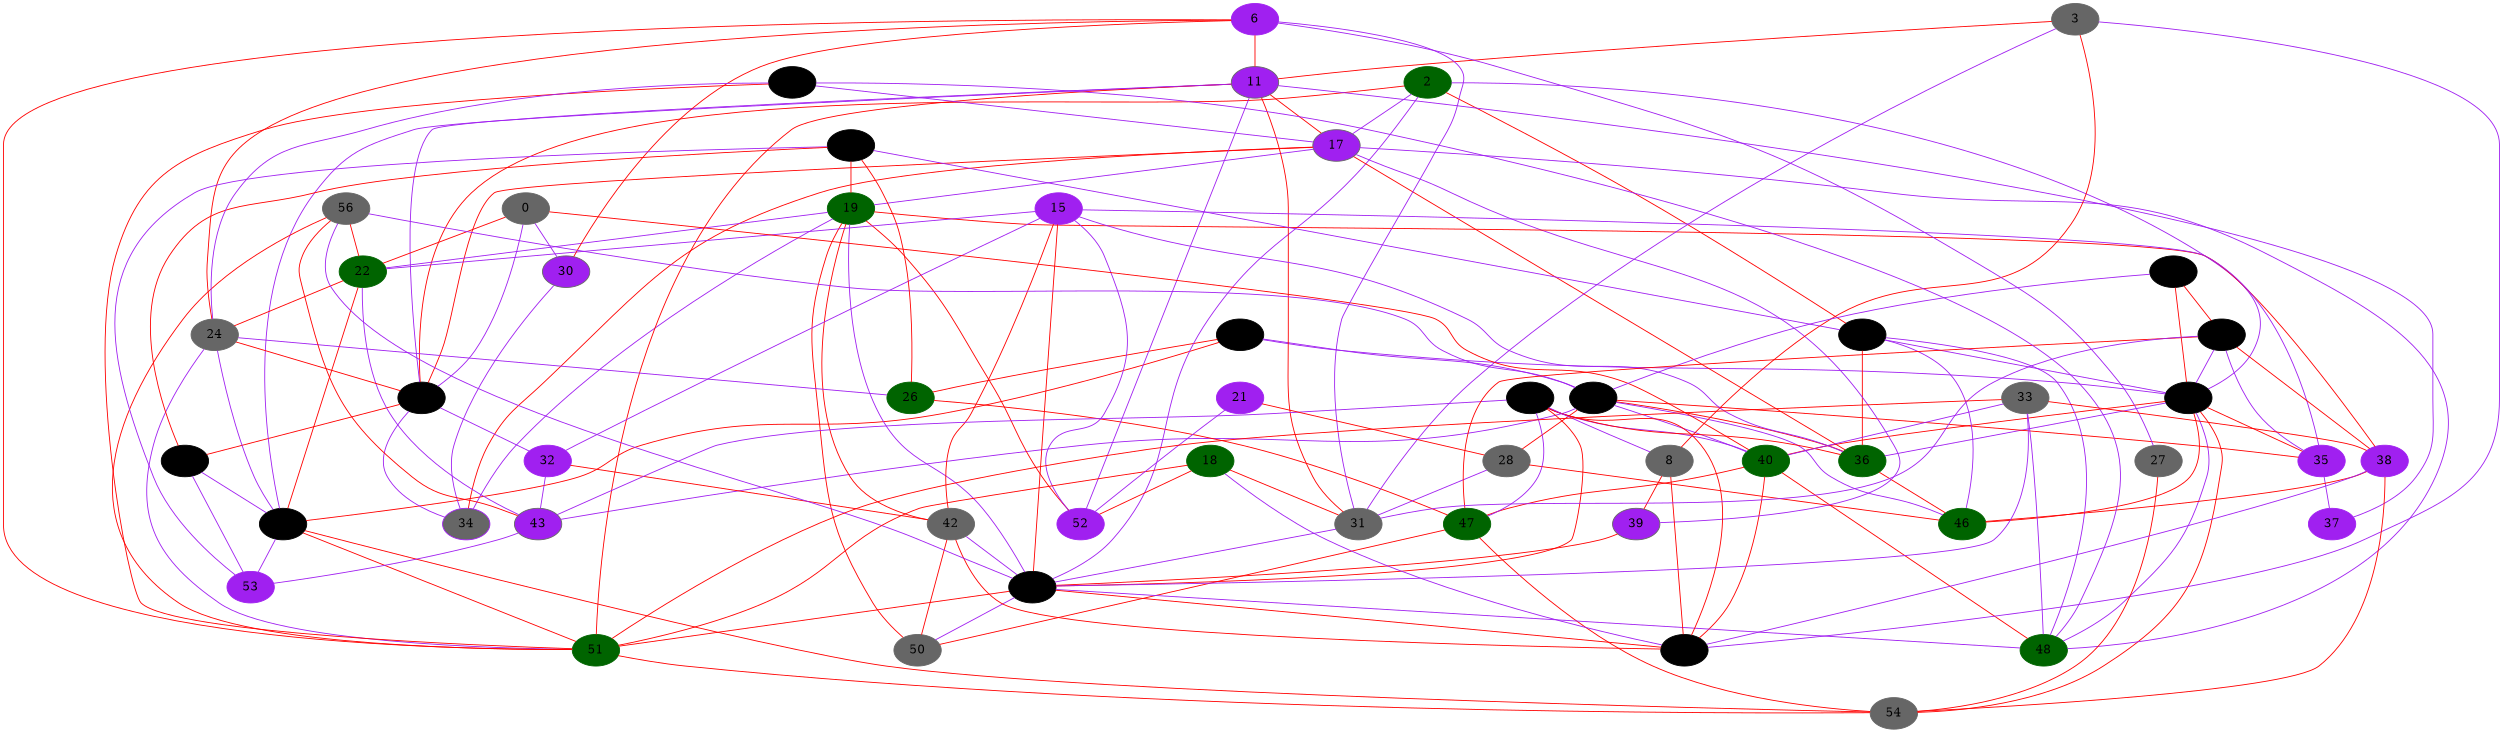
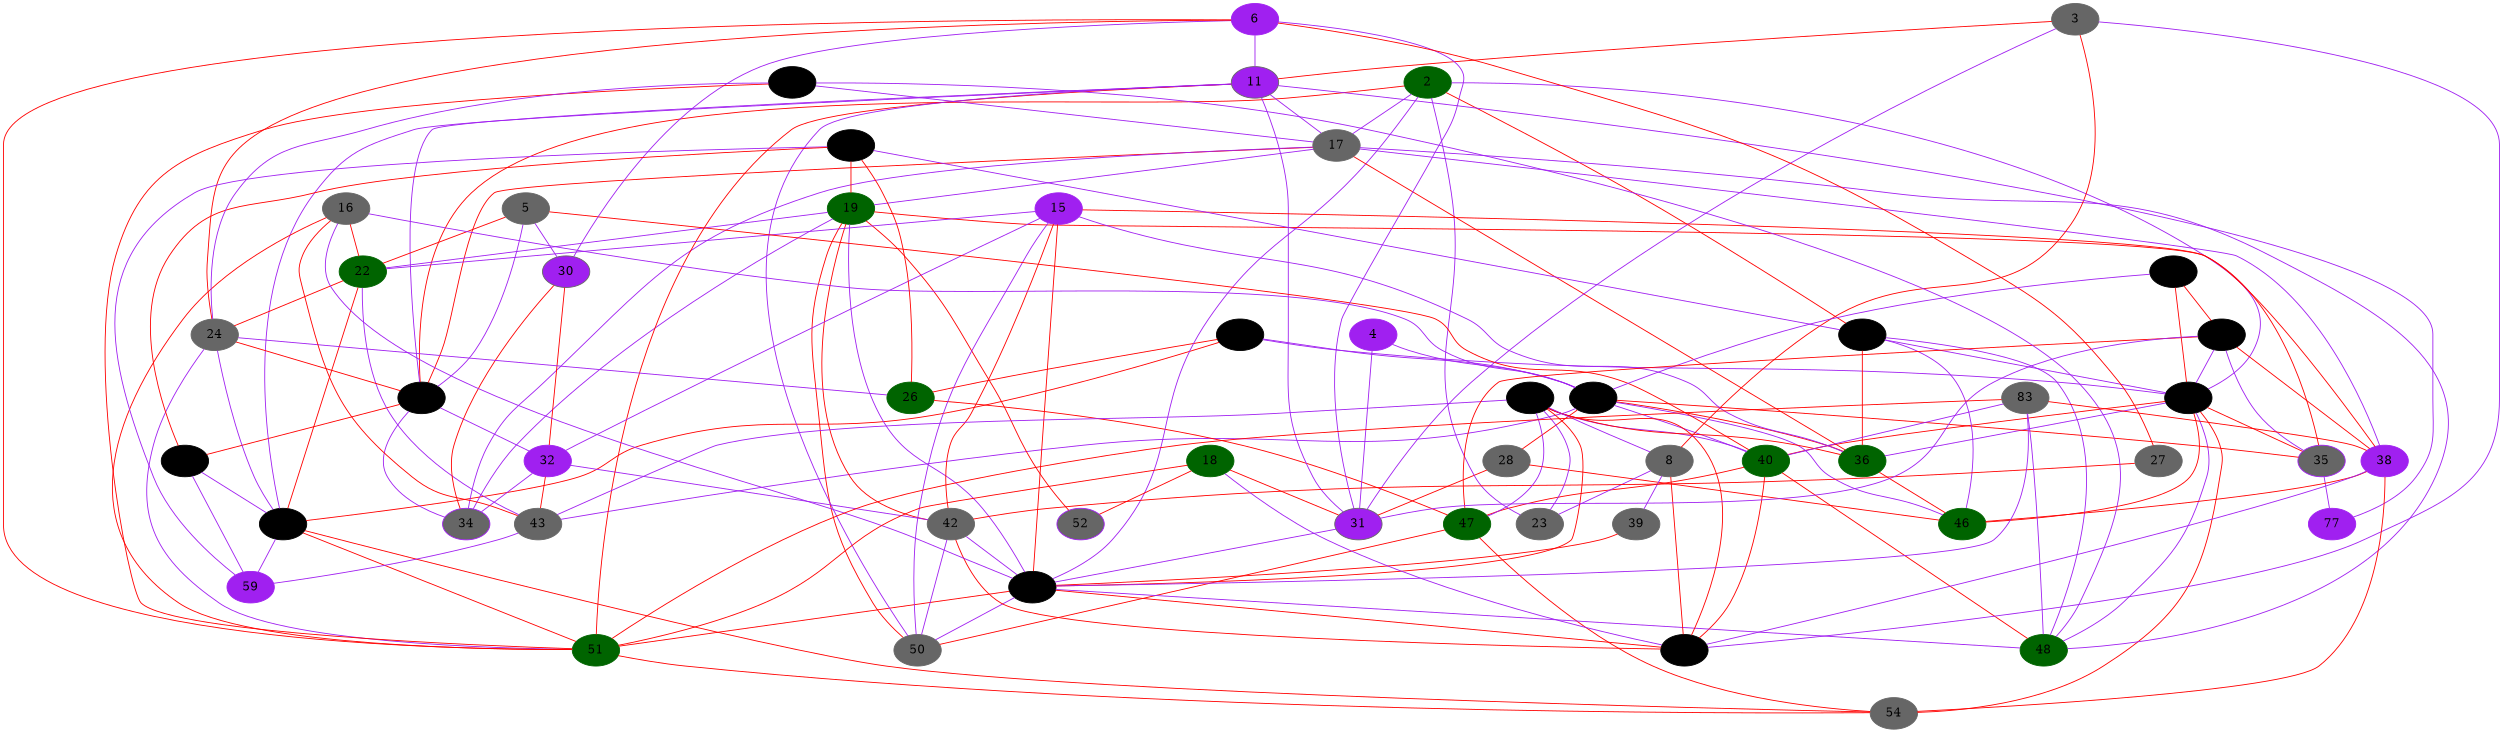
(860, 45) -> (860, 45)
(1255, 51) -> (1255, 51)
(1289, 109) -> (1289, 109)
(1715, 134) -> (1715, 134)
(1336, 145) -> (1336, 145)
(822, 192) -> (822, 192)
(346, 209) -> (346, 209)
(526, 209) -> (526, 209)
(1724, 225) -> (1724, 225)
(1168, 303) -> (784, 186)
(1757, 305) -> (1919, 214)
(1288, 311) -> (1288, 311)
none -> (1373, 335)
none -> (558, 358)
(1120, 379) -> (950, 396)
(482, 382) -> (482, 382)
(1240, 398) -> none
(2025, 398) -> (2025, 398)
(2322, 461) -> (2322, 461)
none -> (517, 485)
(543, 492) -> (543, 492)
(1432, 493) -> (1432, 493)
(1653, 493) -> (1653, 493)
(758, 494) -> (758, 494)
(538, 524) -> (538, 524)
(1081, 524) -> (1081, 524)
(1358, 524) -> (1358, 524)
none -> (1540, 524)
(1636, 524) -> (1636, 524)
(2332, 524) -> (2332, 524)
(251, 587) -> (251, 587)
(934, 587) -> (934, 587)
(2086, 657) -> (1554, 485)
